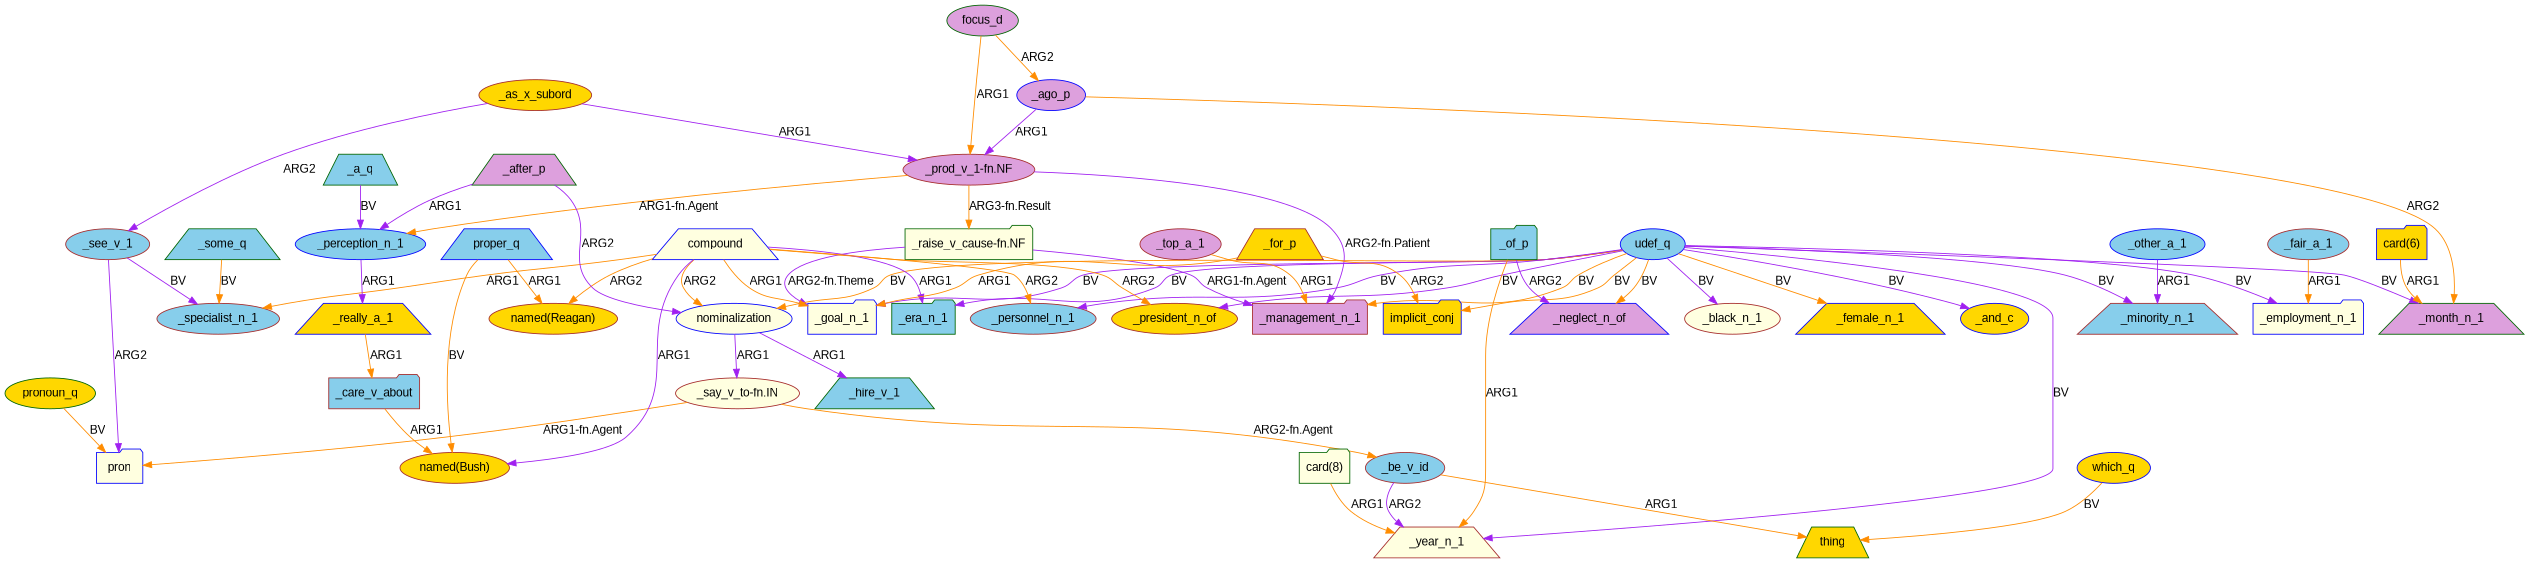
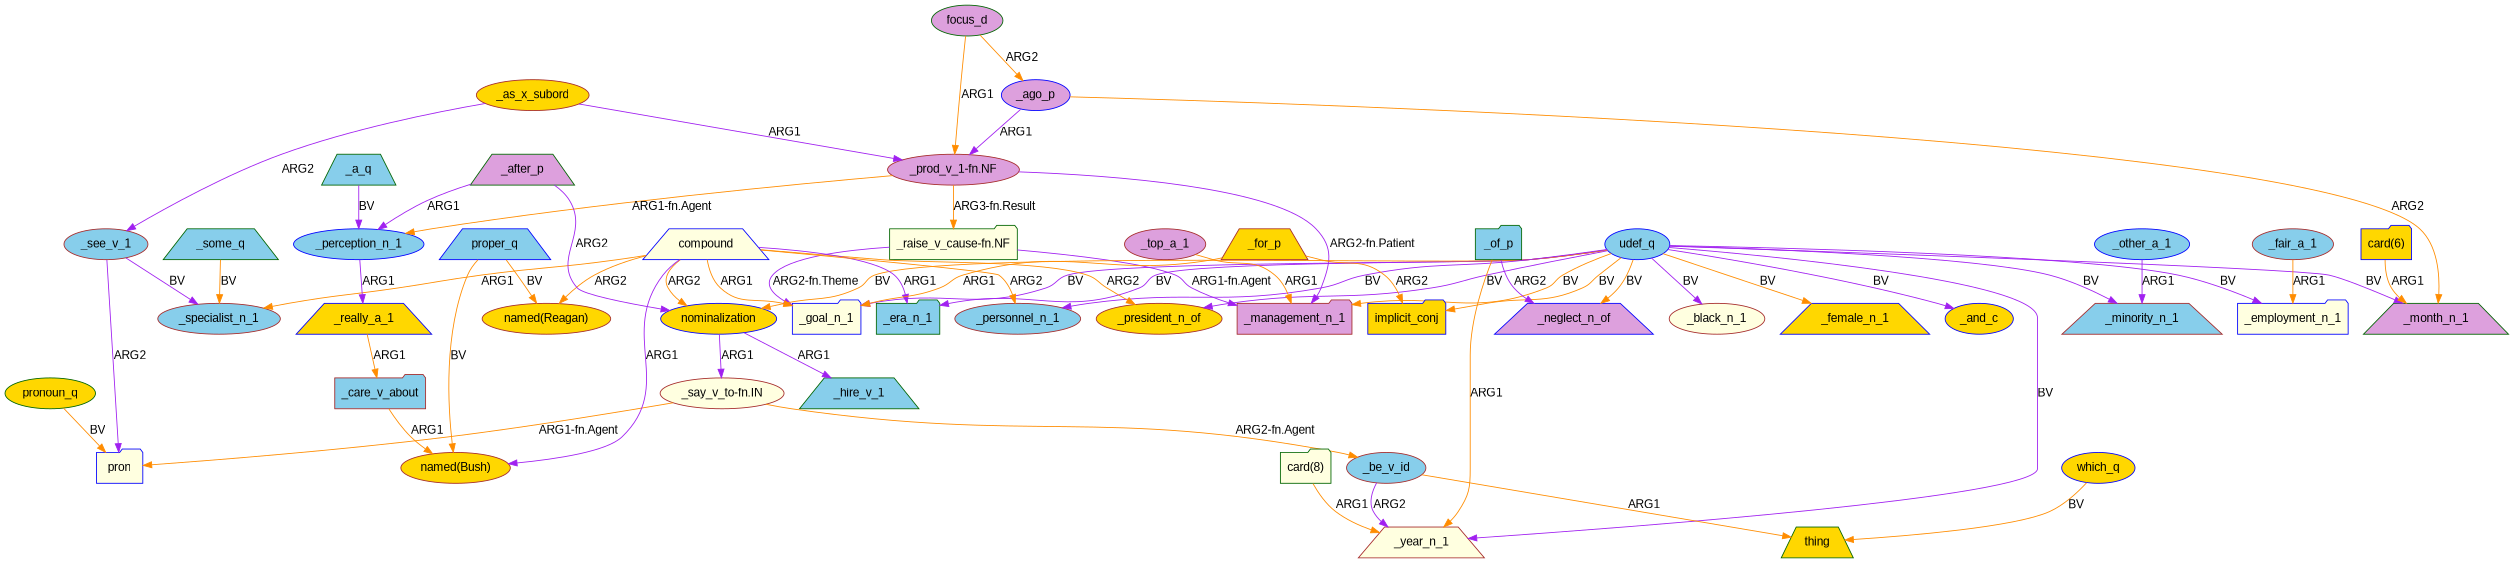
(545, 282) -> (535, 282)
(734, 319) -> (719, 319)
